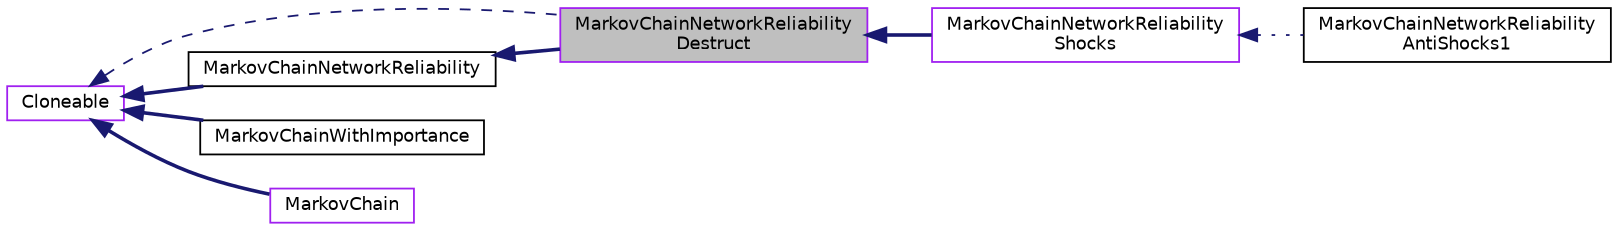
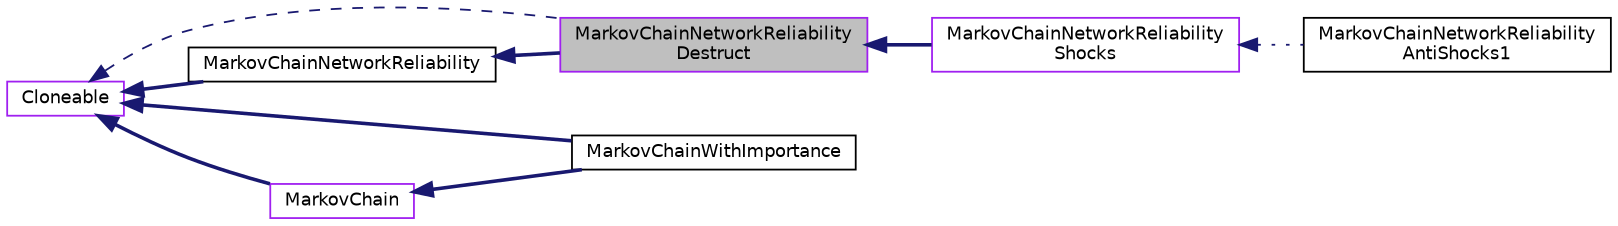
none -> (507, 180)
